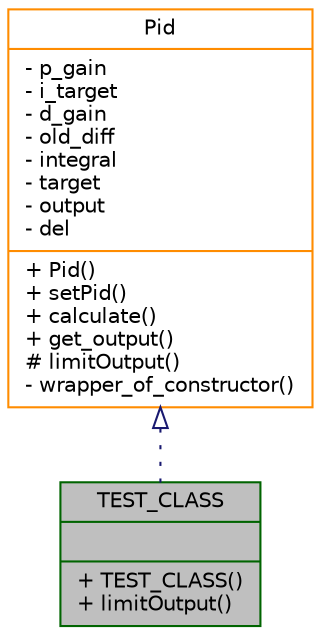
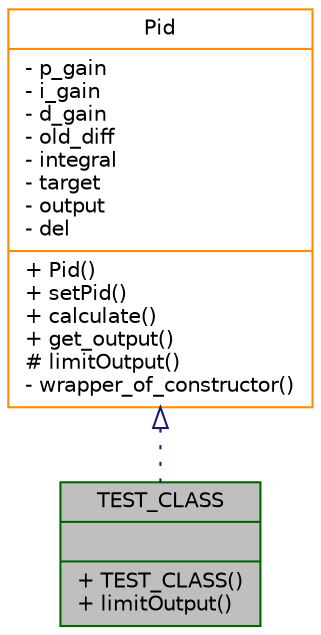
(72, 92) -> (64, 92)
